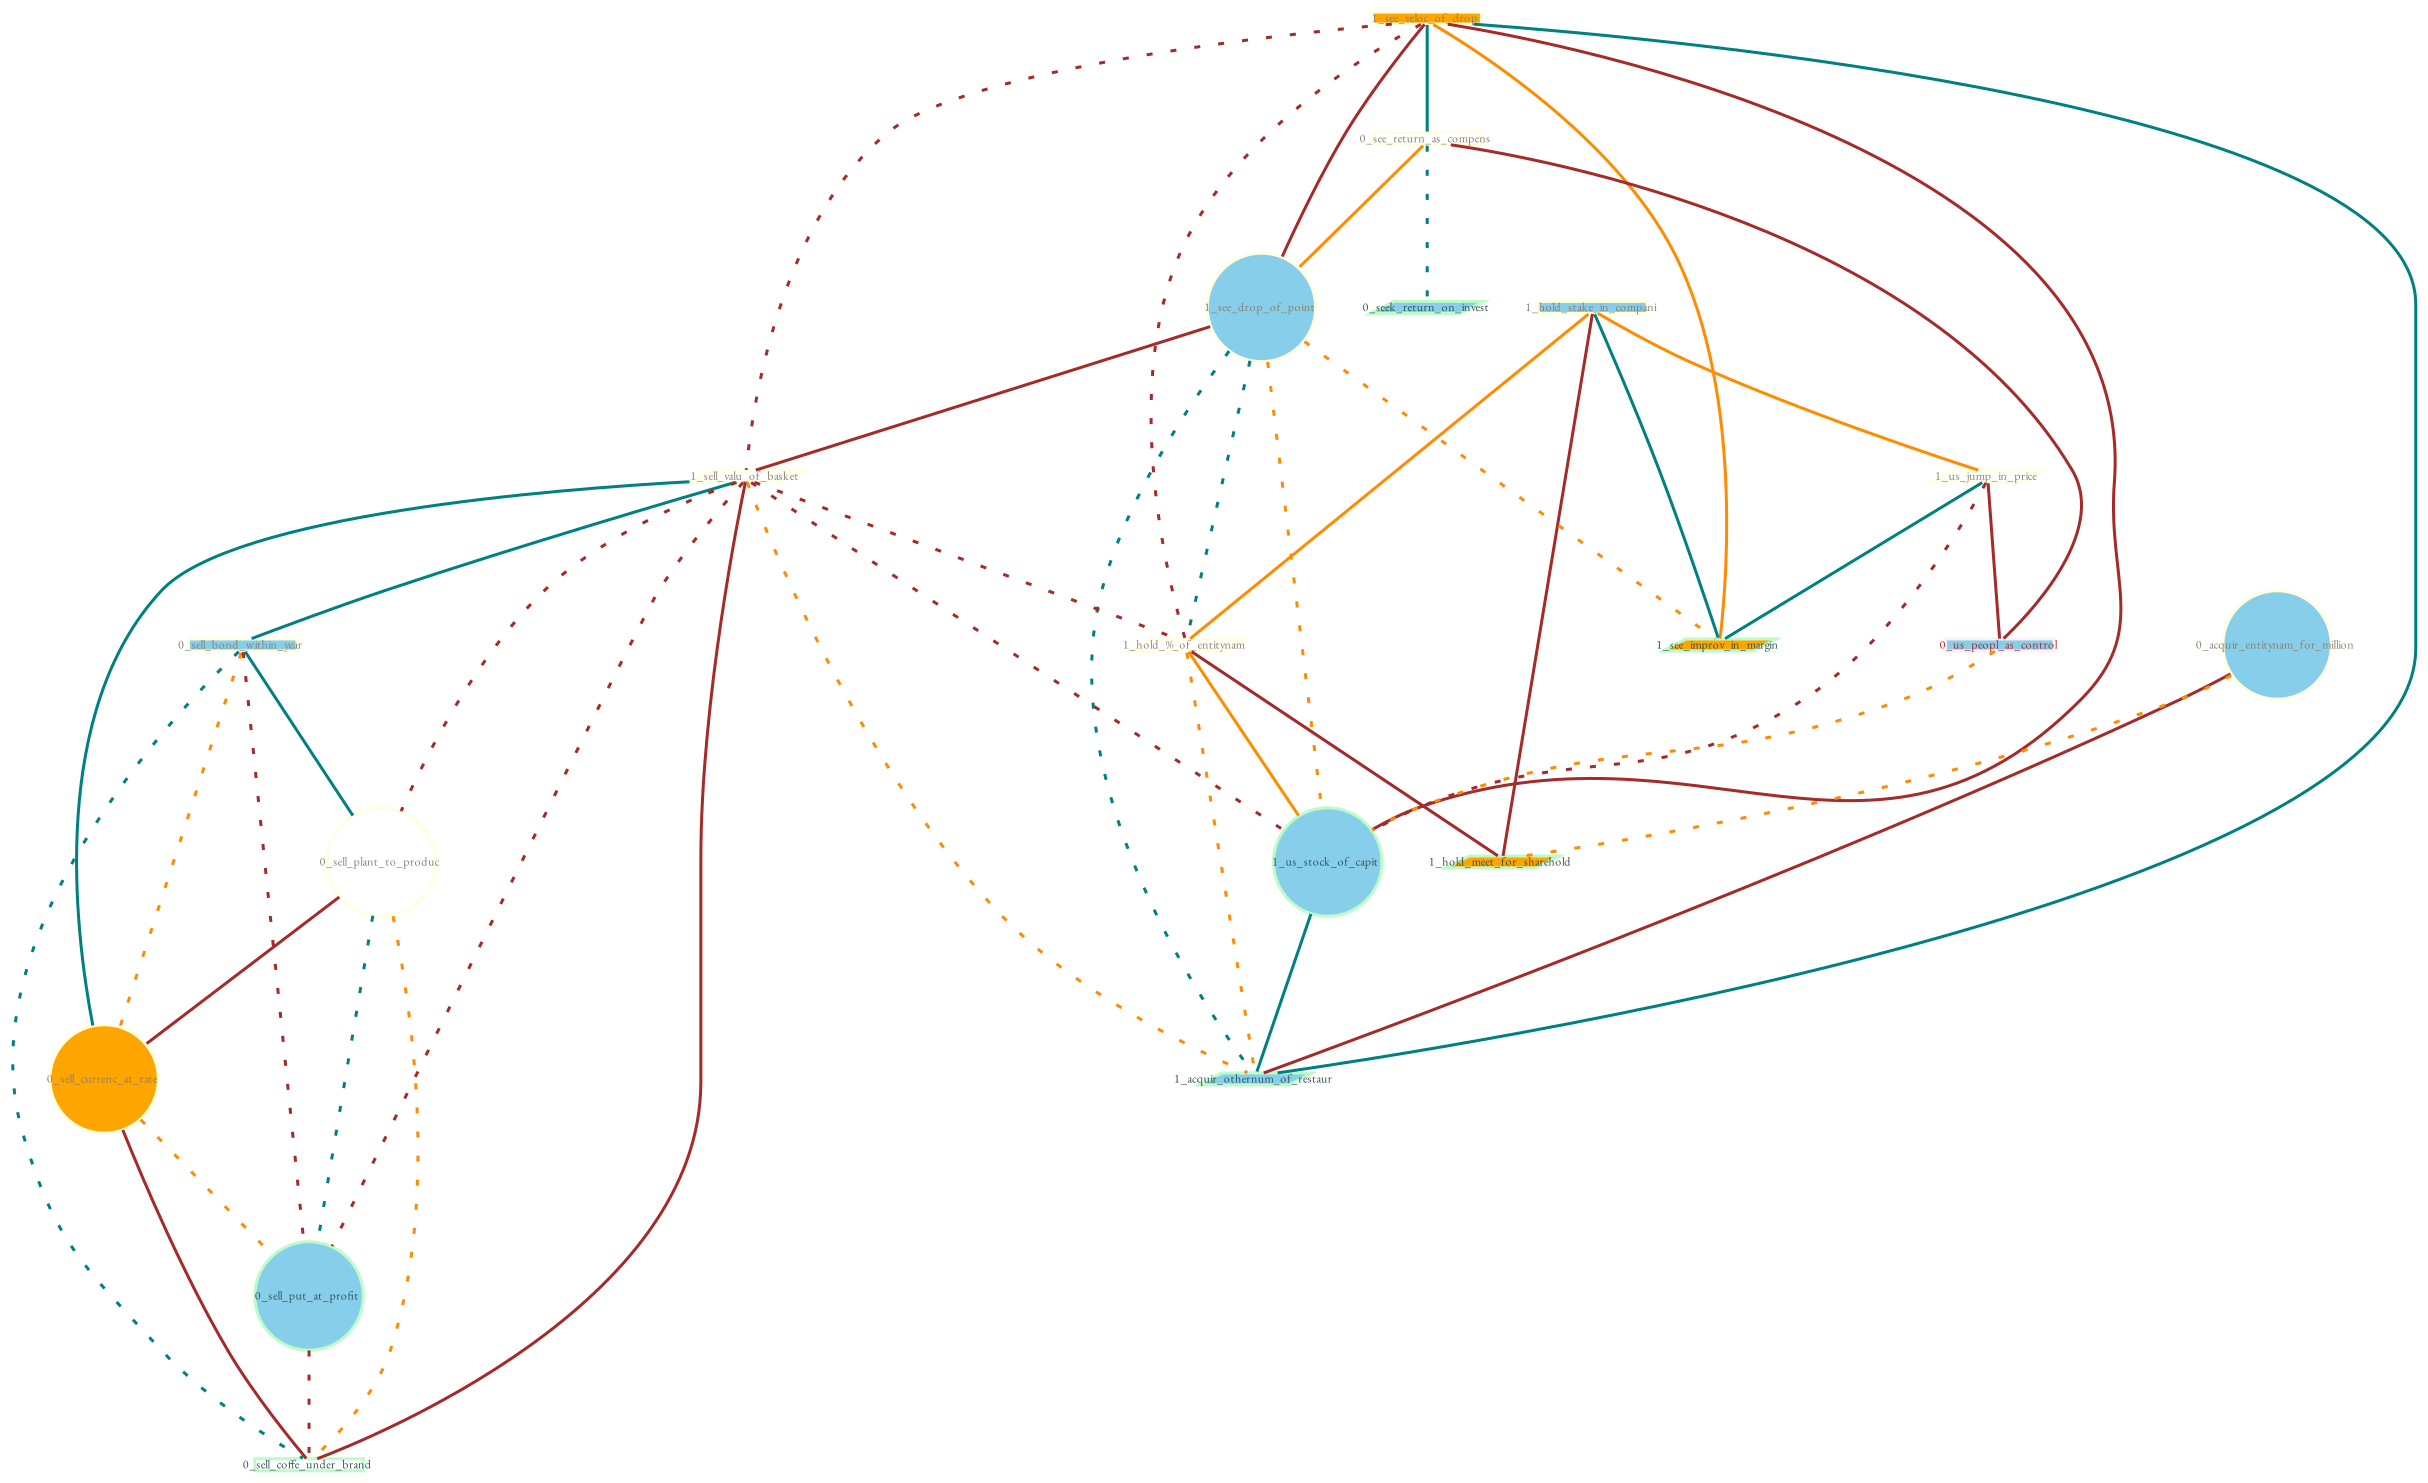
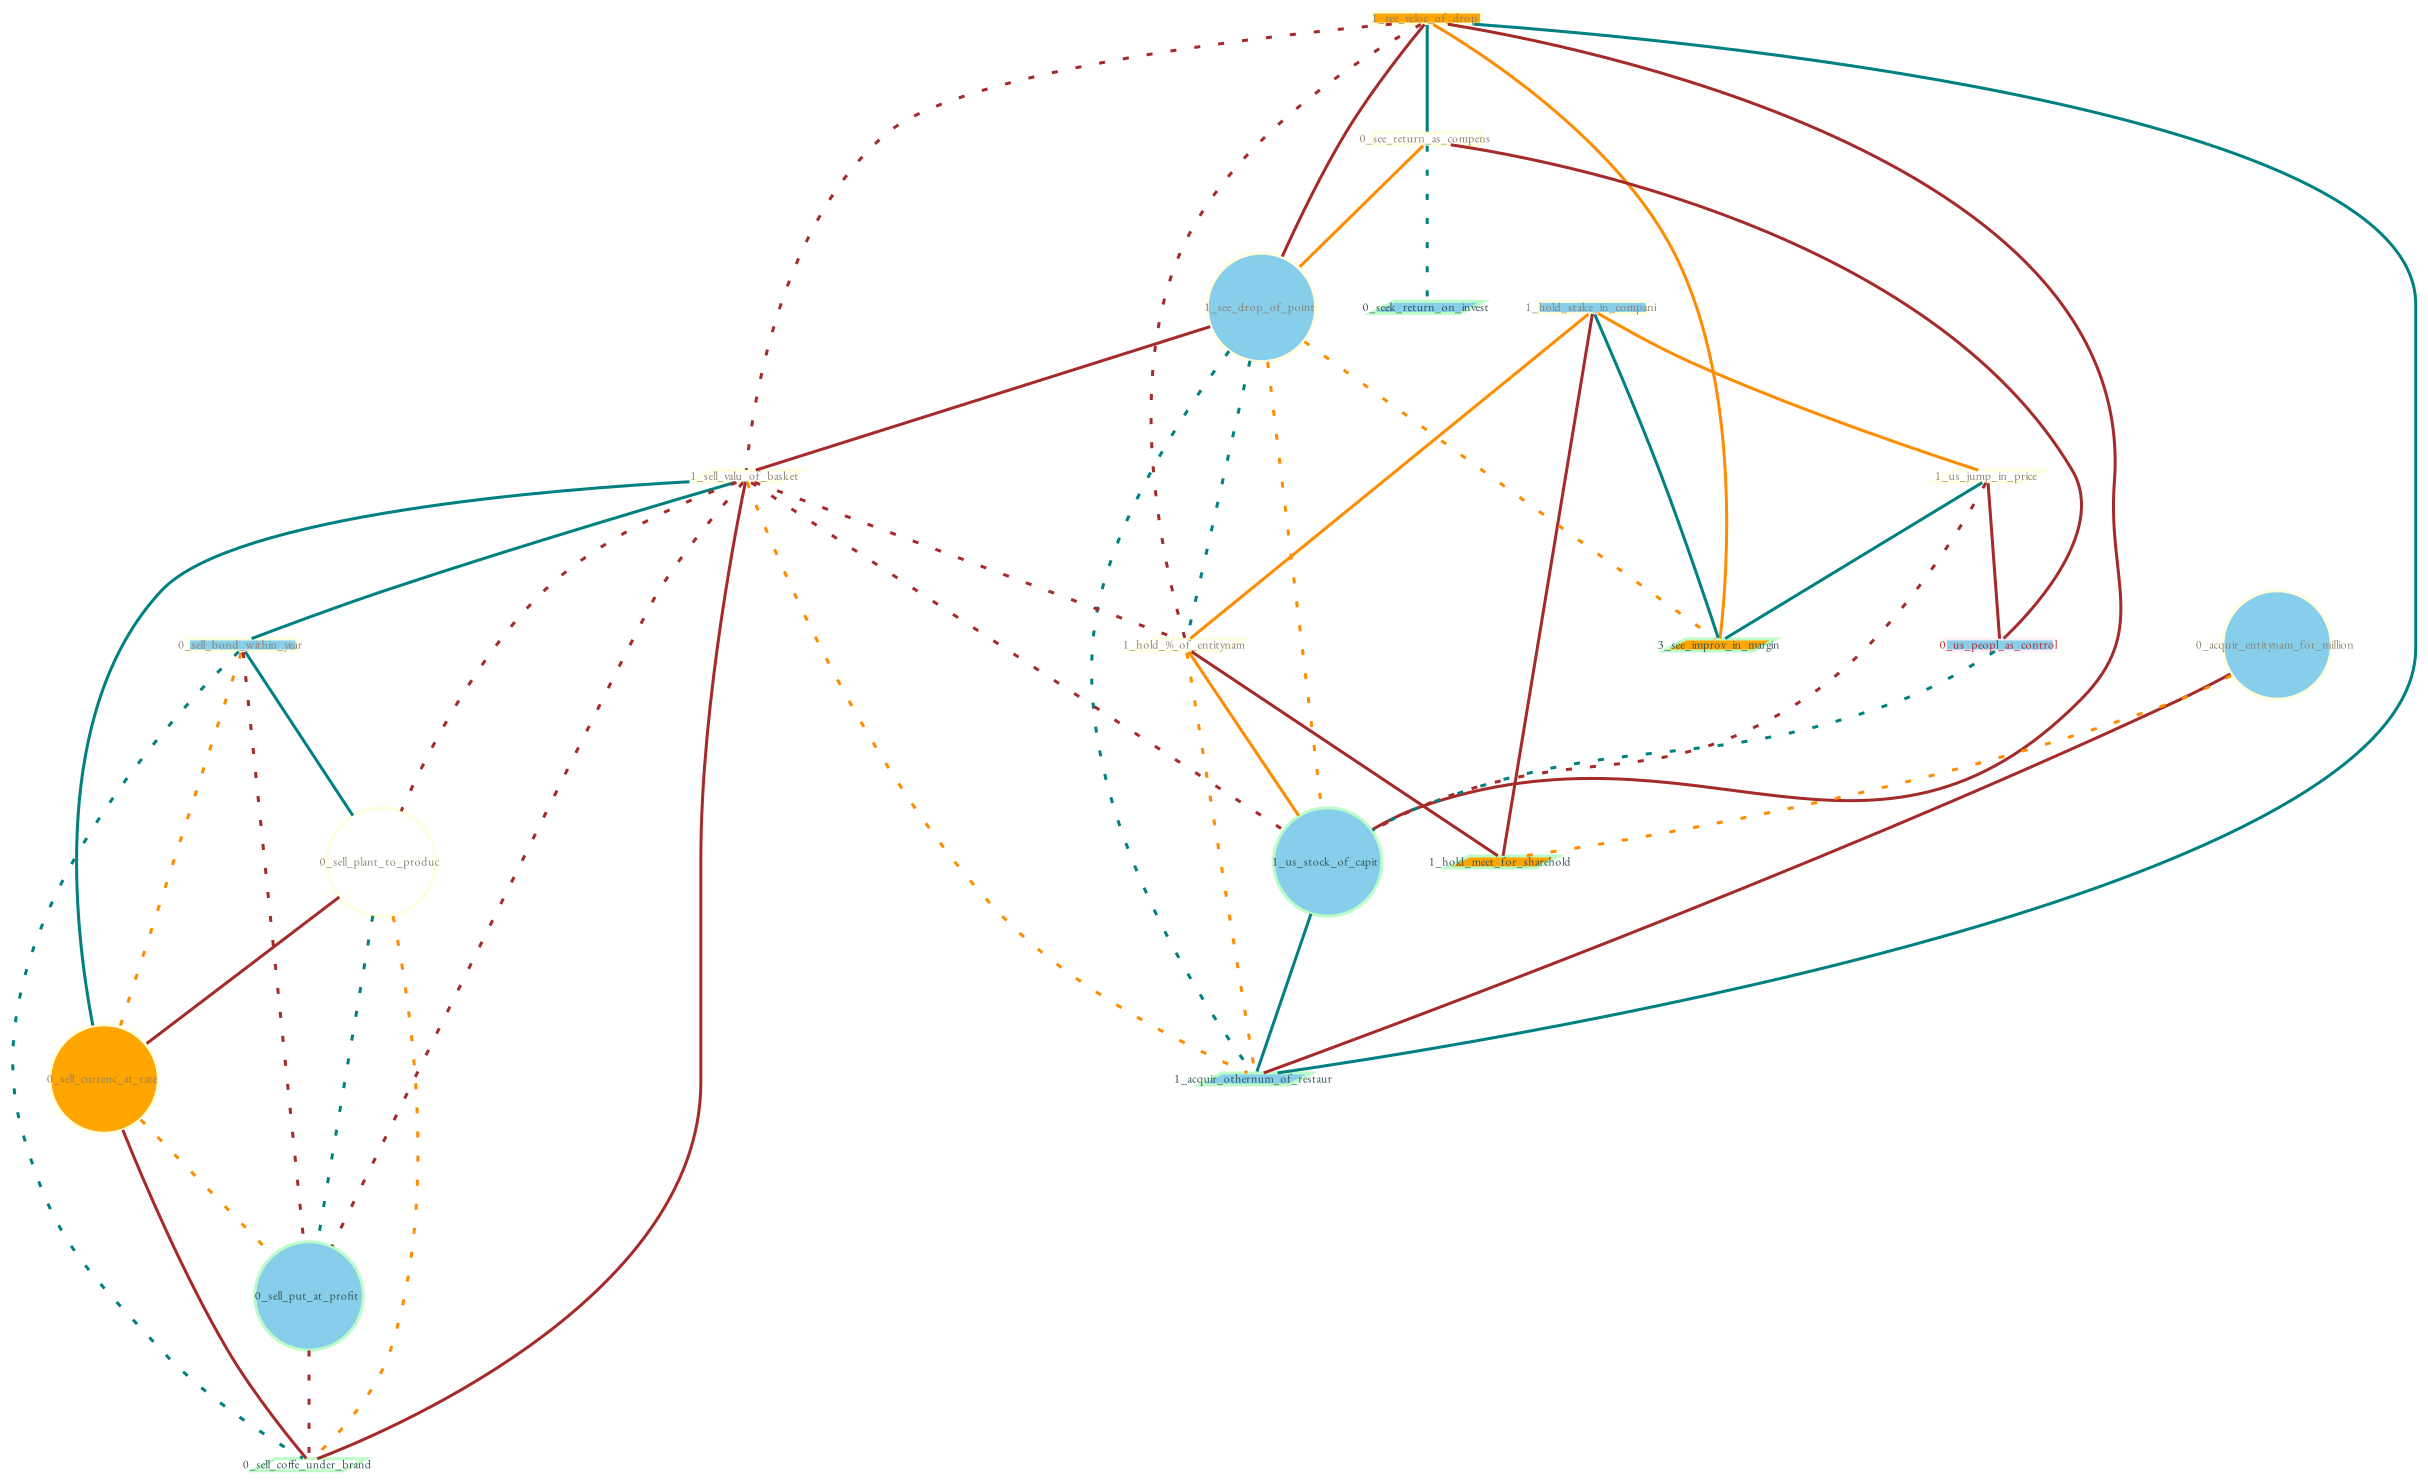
(1720, 645) -> (1720, 645)
(1783, 734) -> (1783, 734)
(309, 1465) -> (309, 1465)
